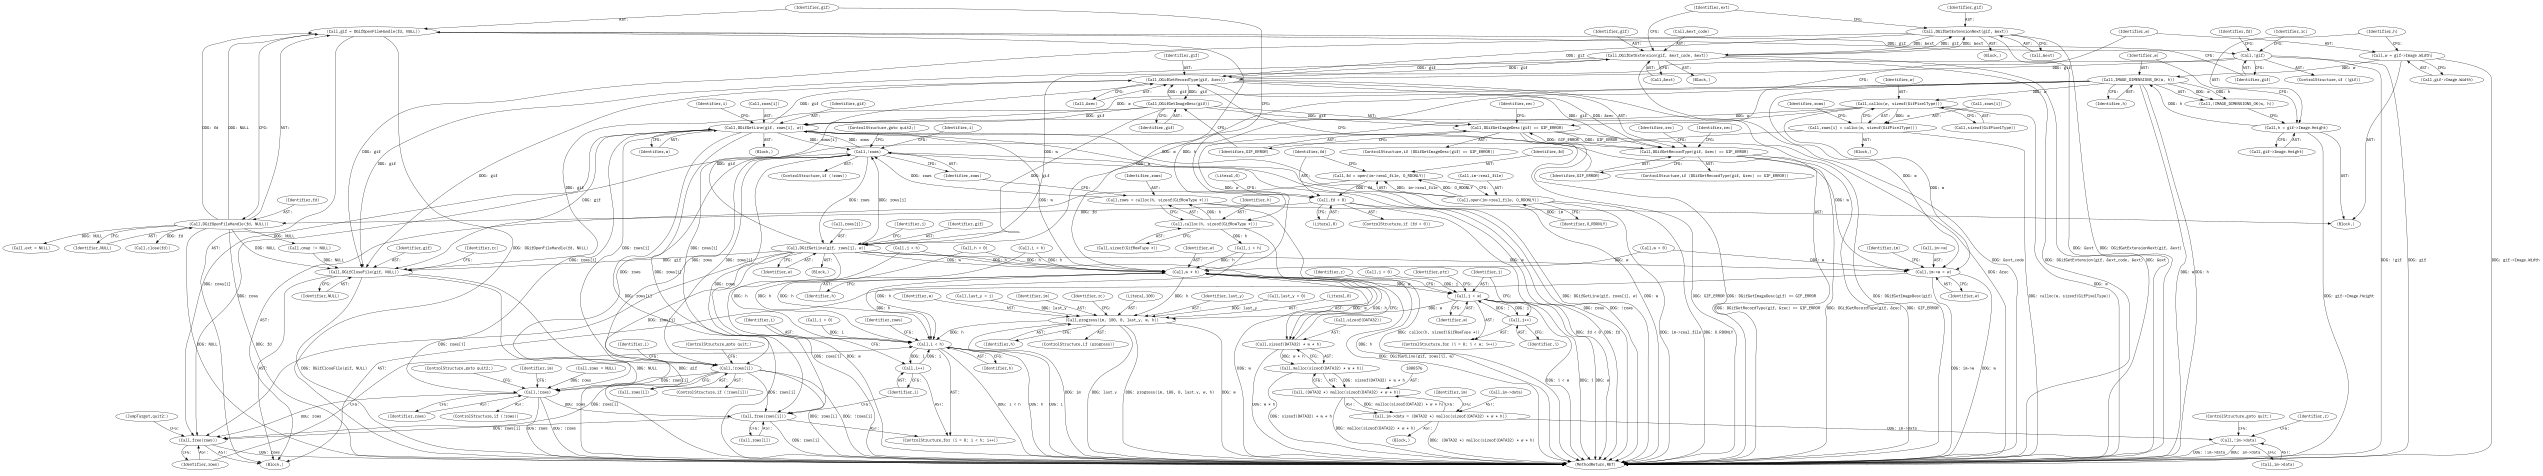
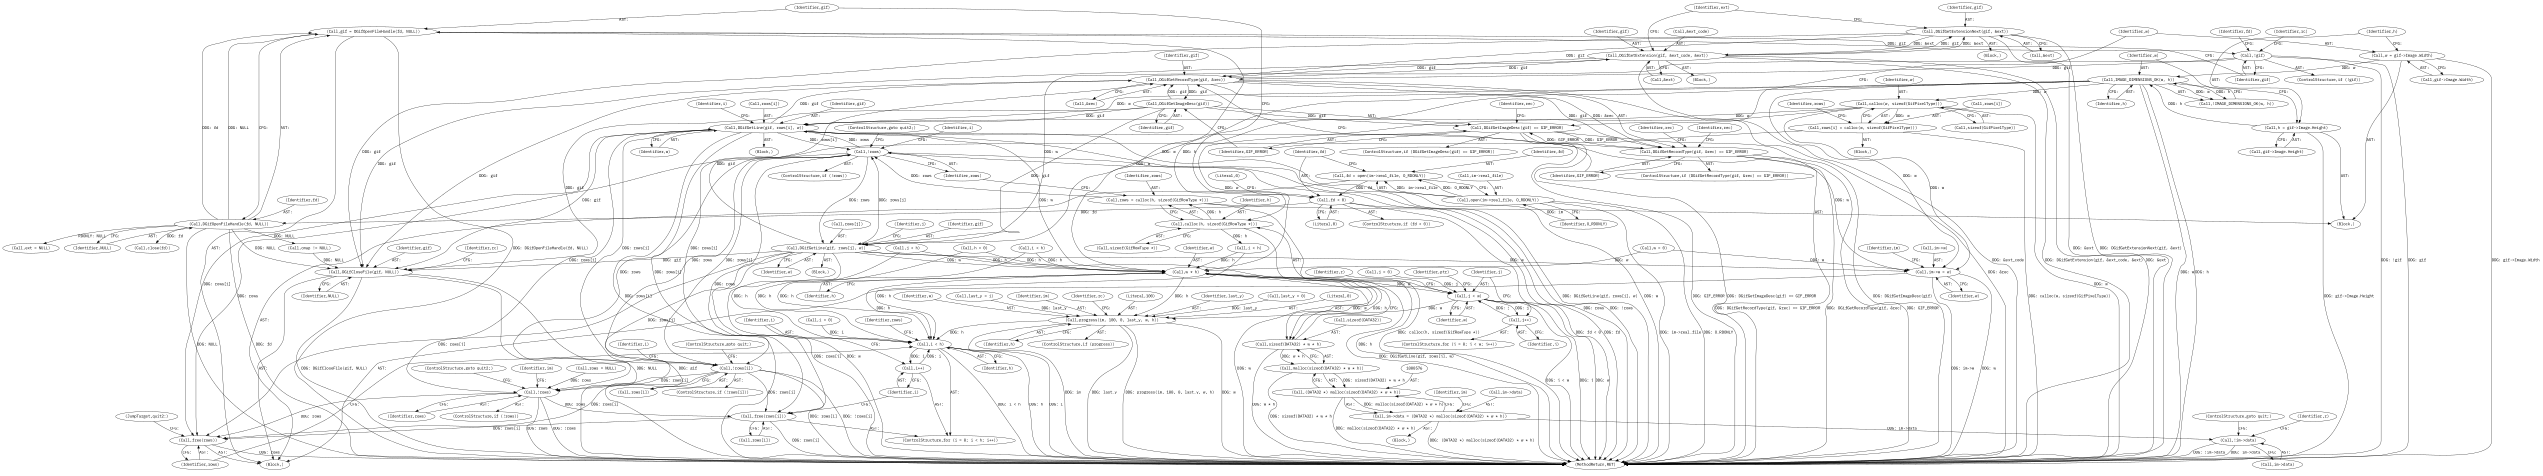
(2265, 115) -> (2209, 87)
(92, 236) -> (92, 236)
(1485, 320) -> (1299, 274)
